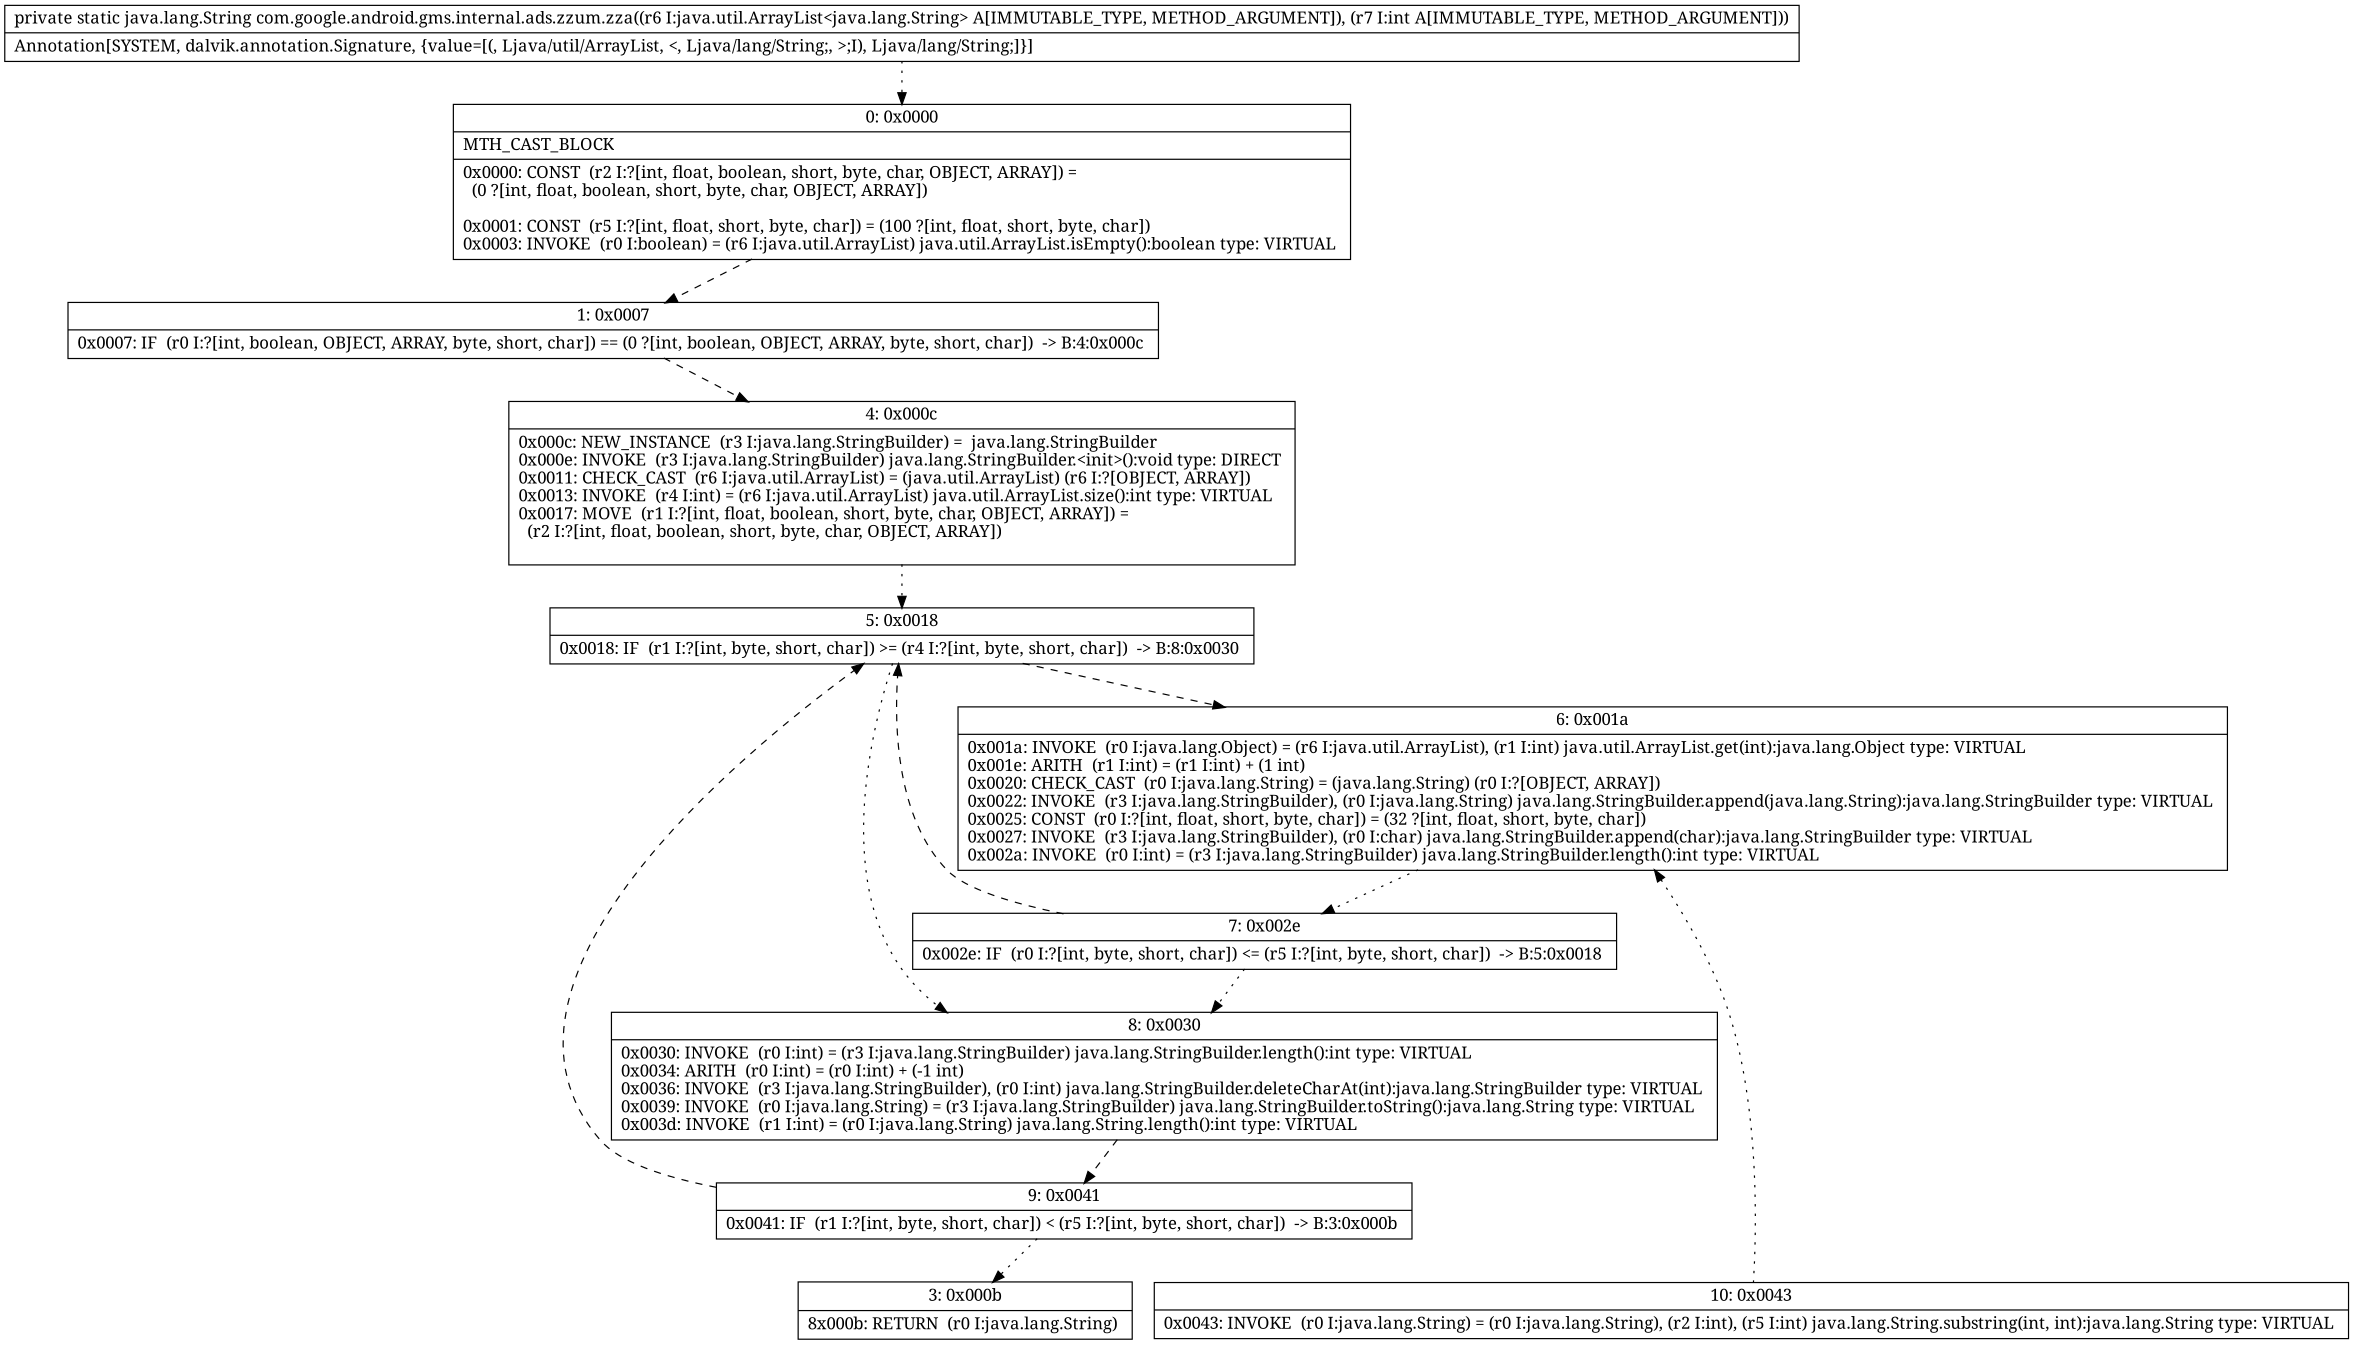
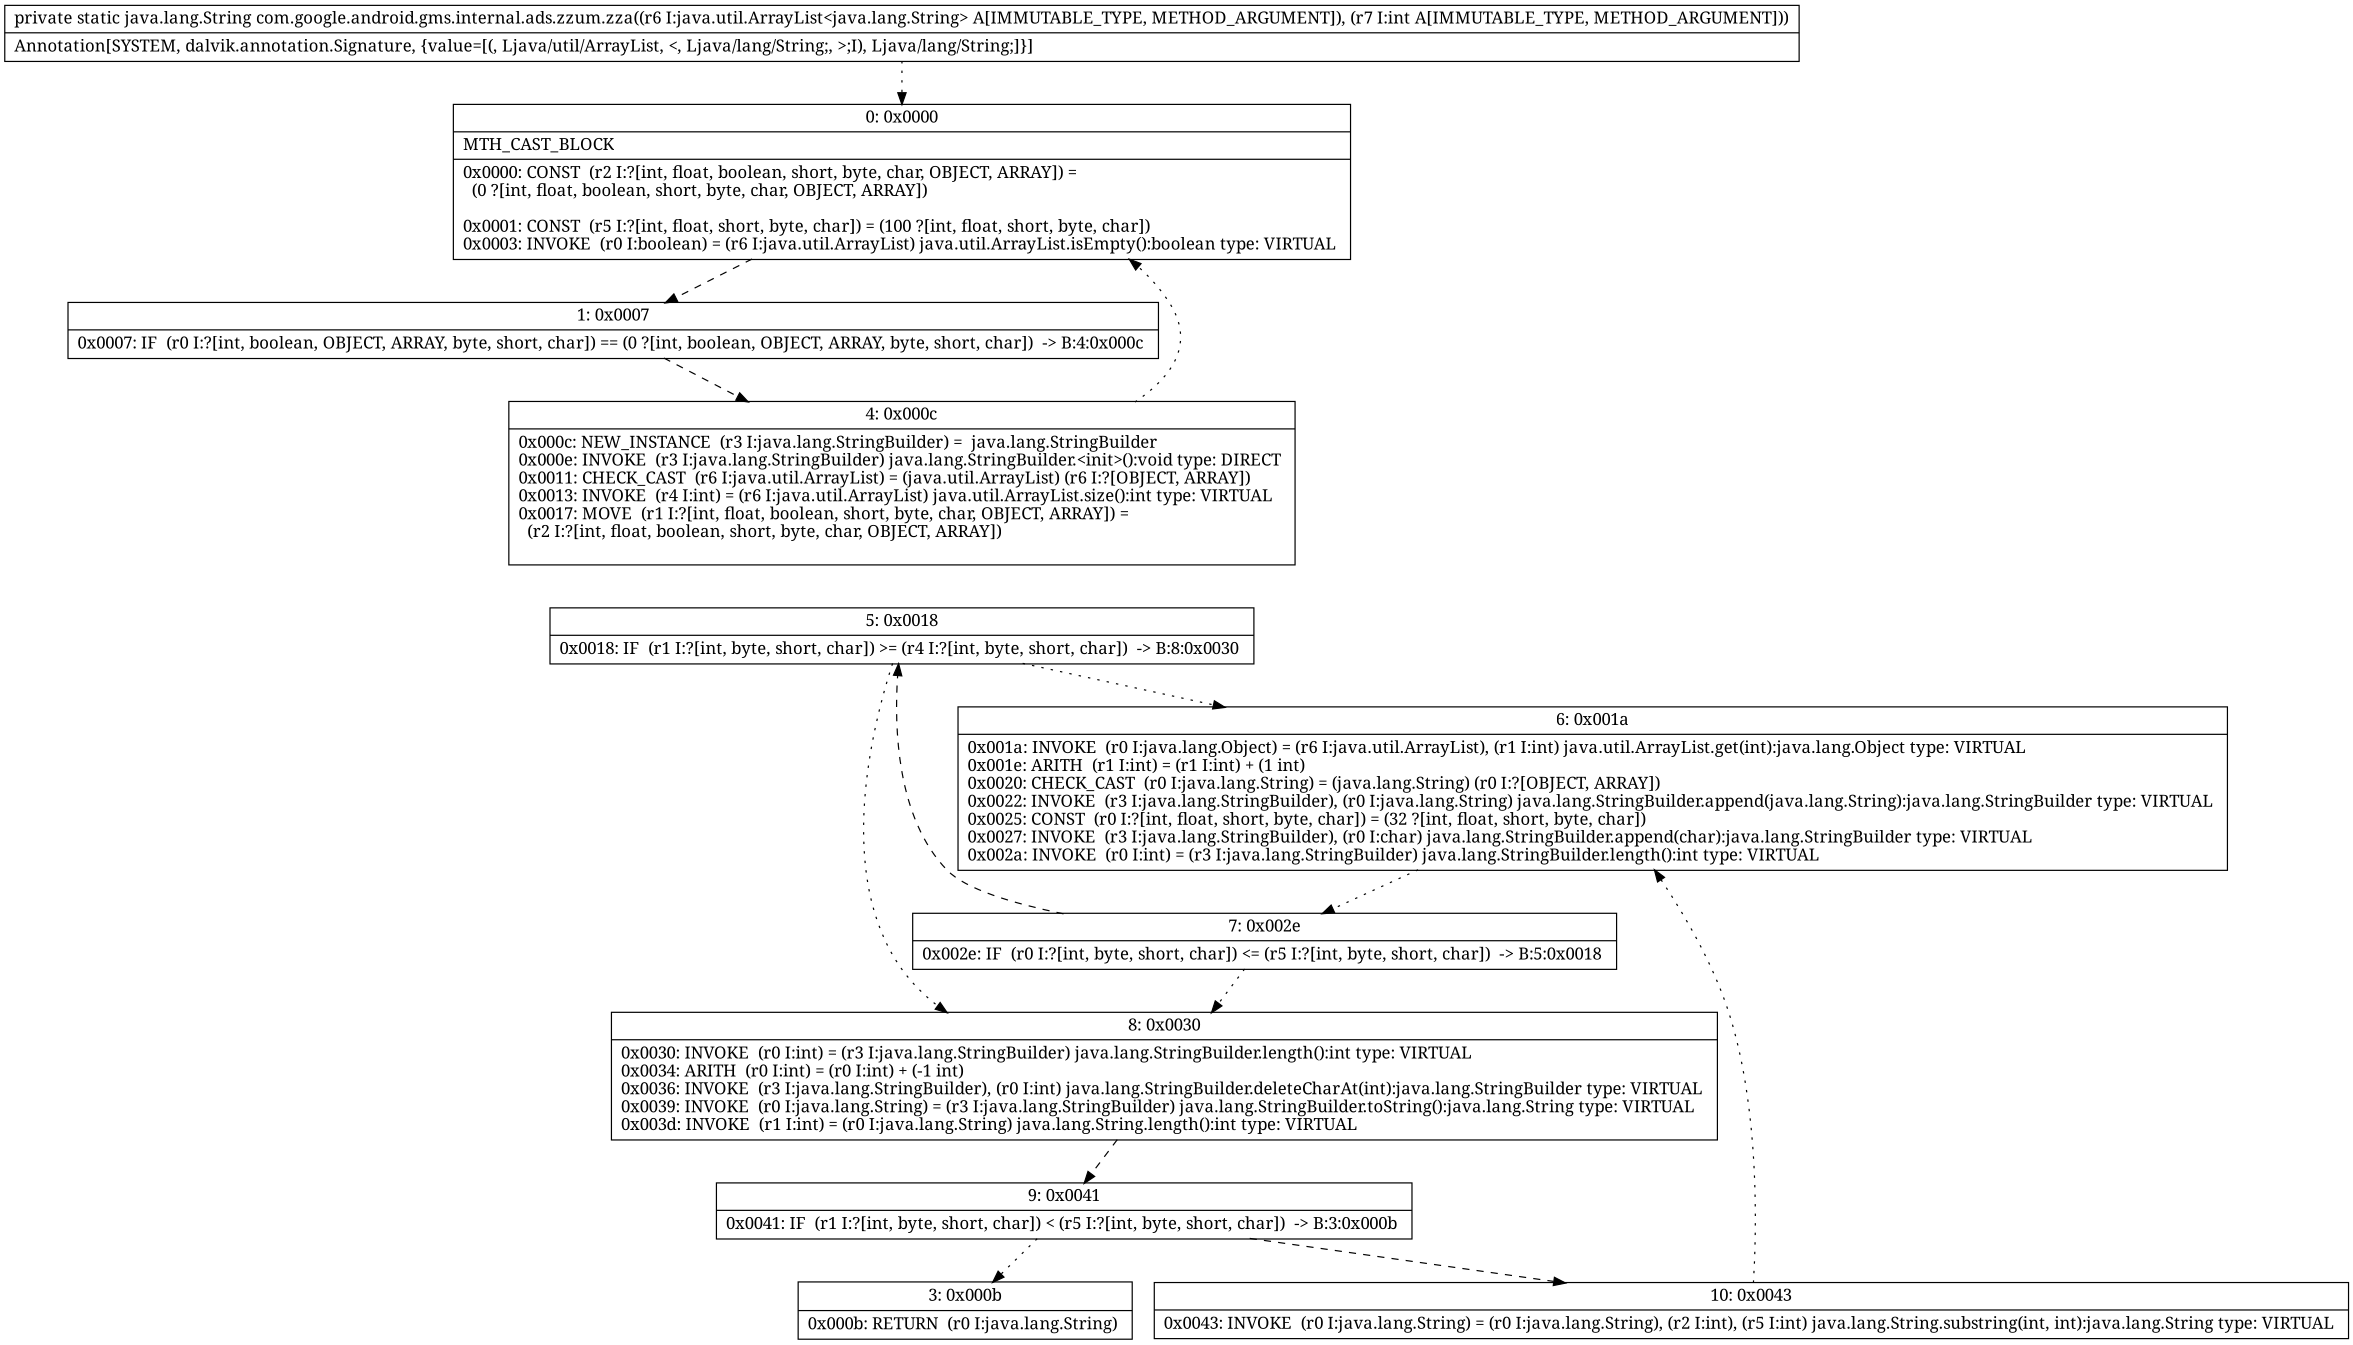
(902, 580) -> (1180, 336)
(1118, 684) -> (1118, 684)
(603, 924) -> (1402, 1260)
(965, 1324) -> (965, 1324)
